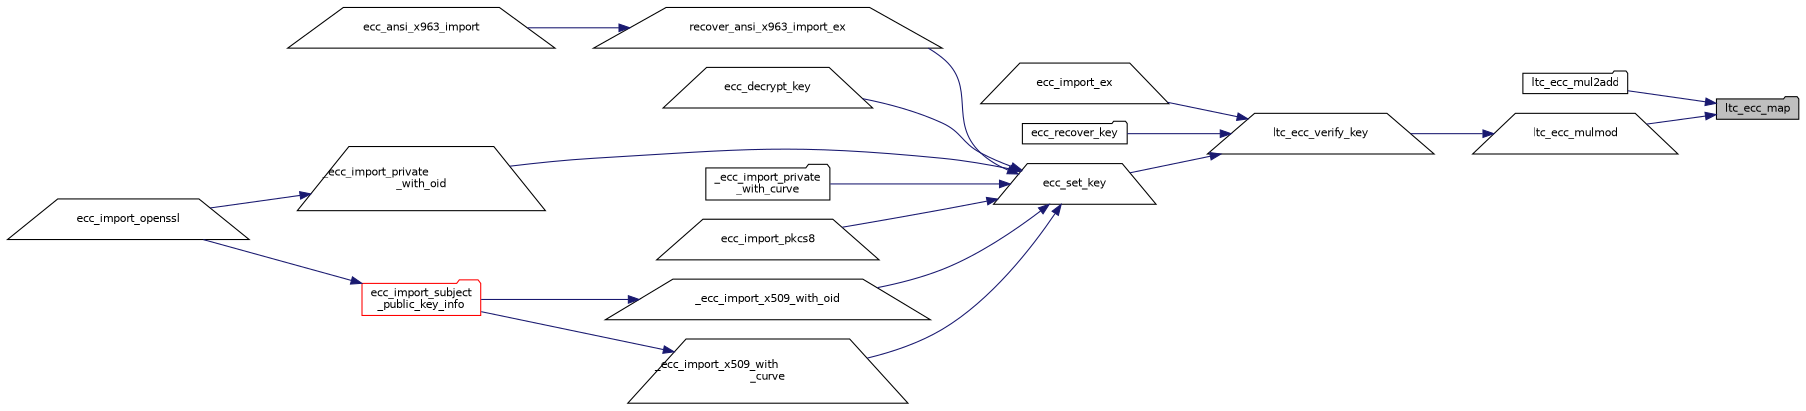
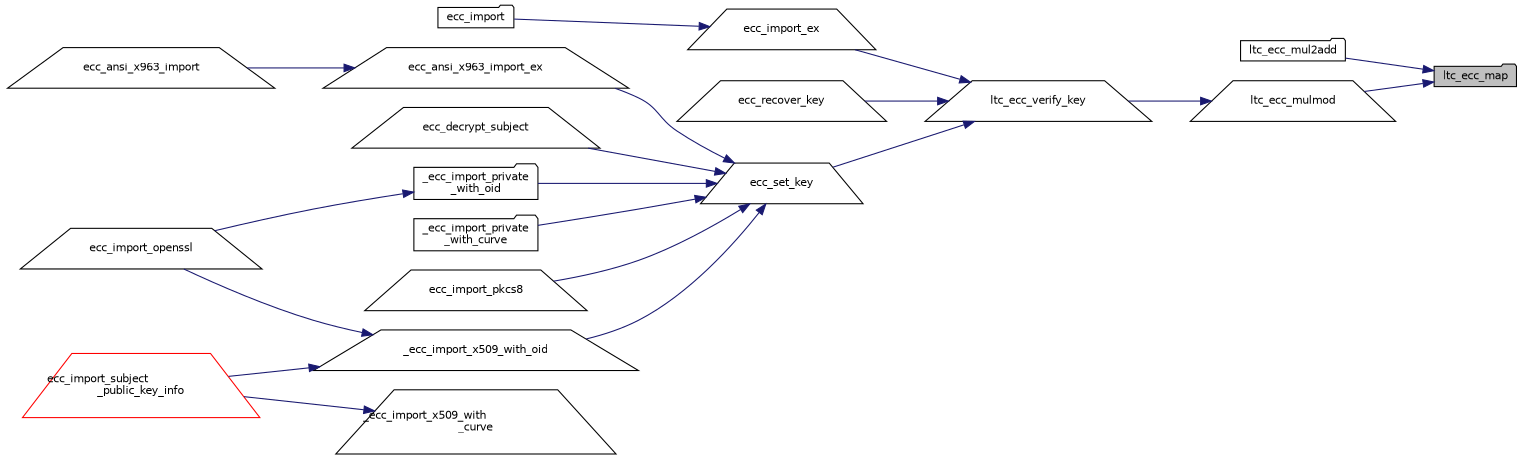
none -> (476, 18)
(768, 28) -> (476, 68)
(768, 88) -> (476, 128)
(1075, 134) -> (782, 101)
(421, 179) -> (476, 183)
(277, 260) -> (271, 306)
(421, 299) -> (141, 386)
(975, 305) -> none
